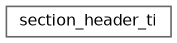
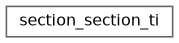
(89, 22) -> (90, 22)
